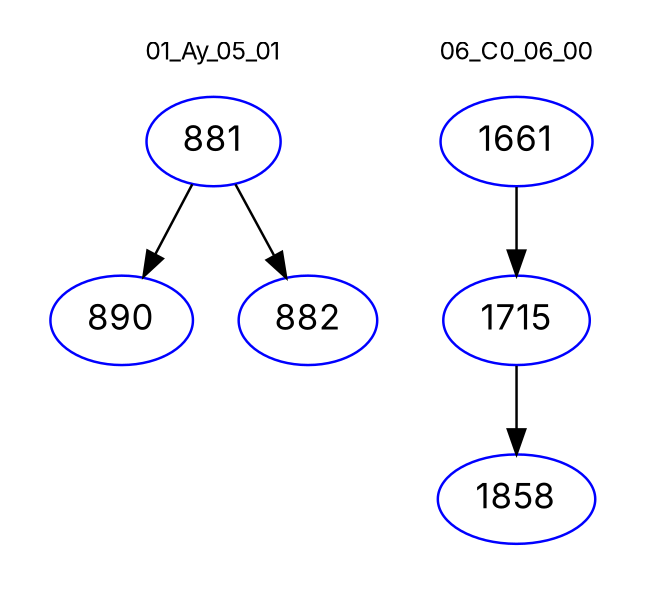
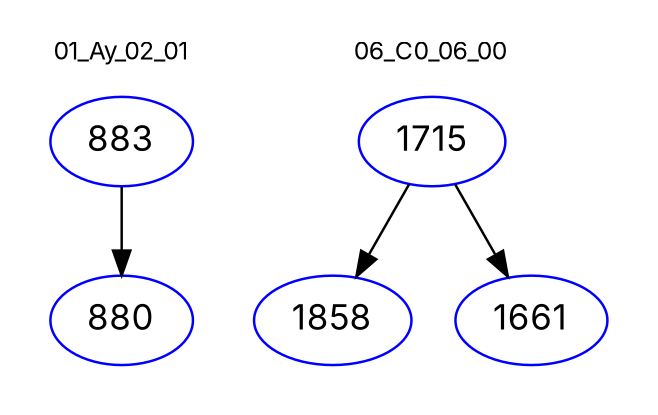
(214, 53) -> (122, 53)
(214, 142) -> (122, 142)
(517, 219) -> (475, 219)
(122, 320) -> none
(308, 320) -> (122, 320)
